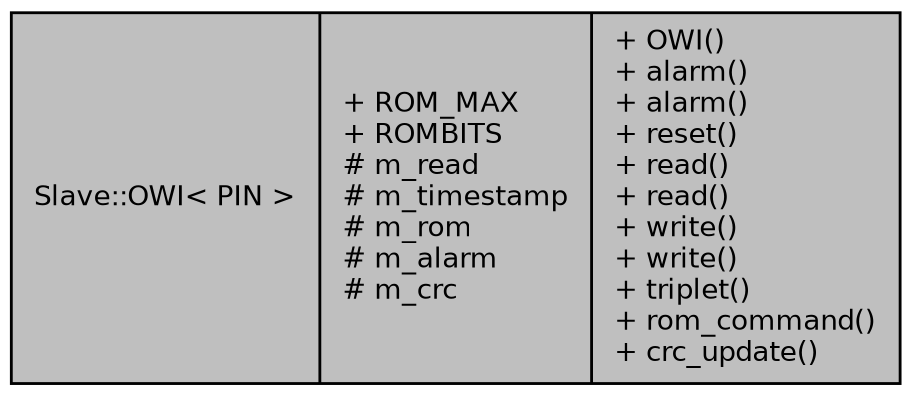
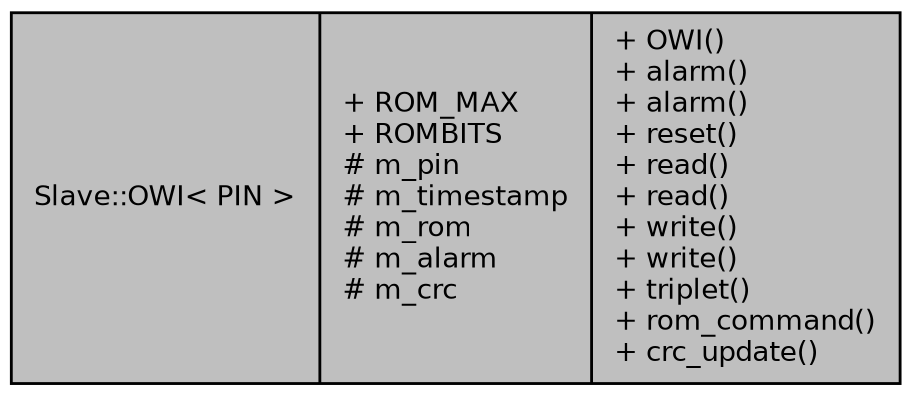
(412, 166) -> (402, 166)
